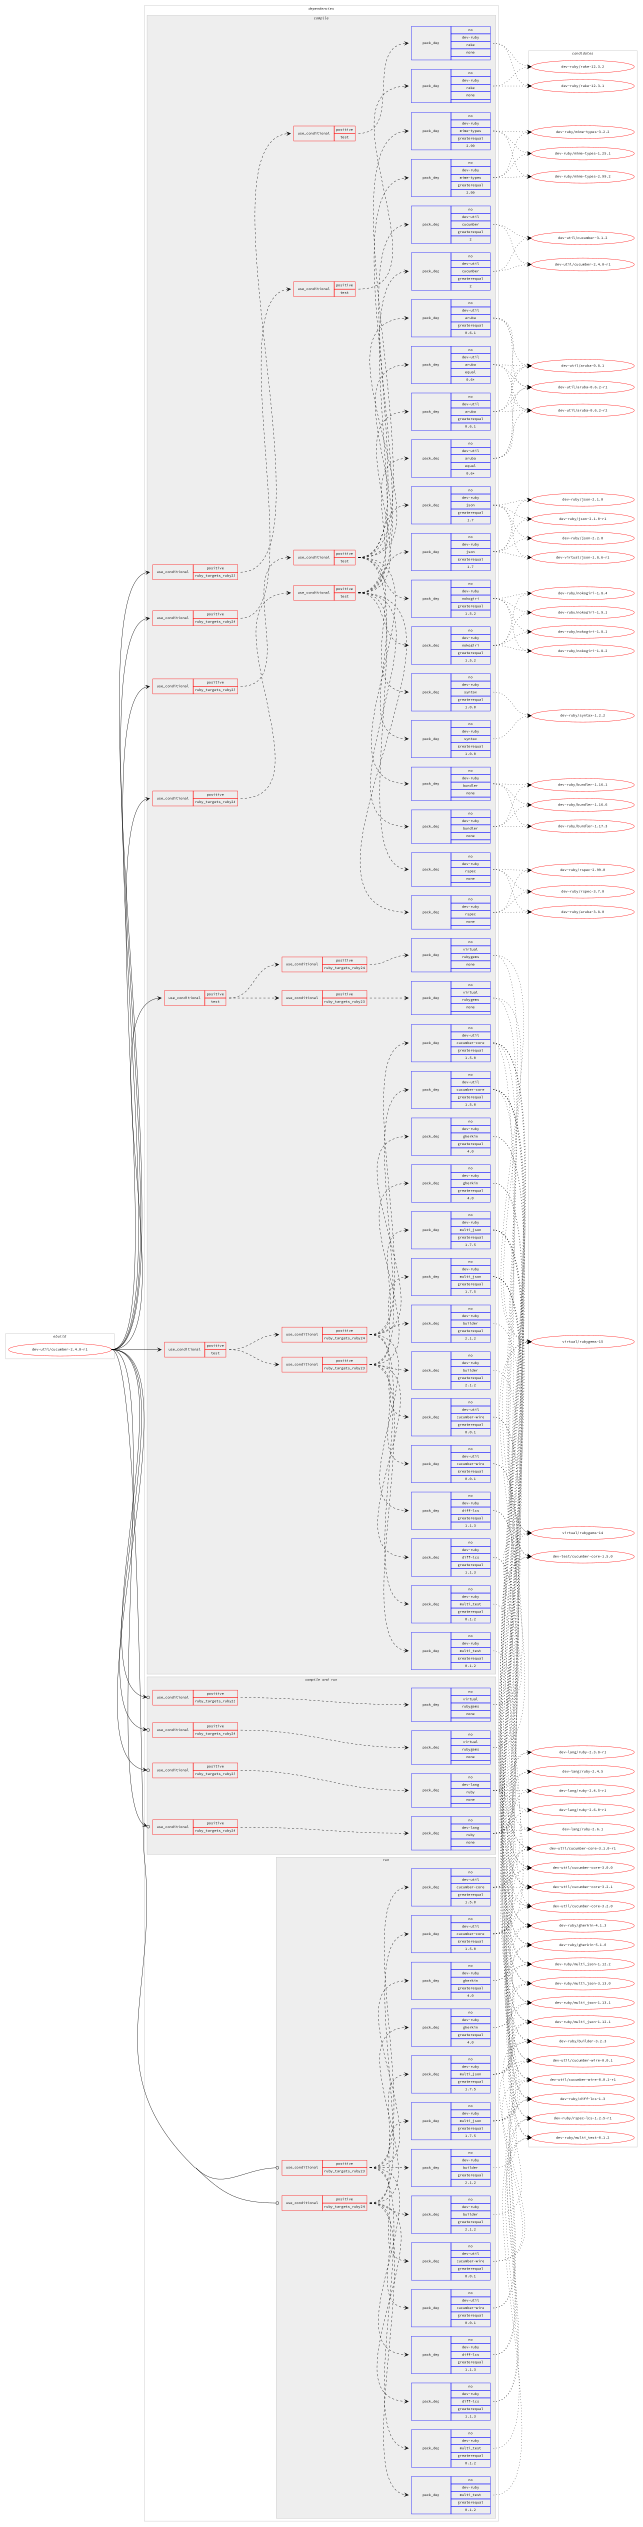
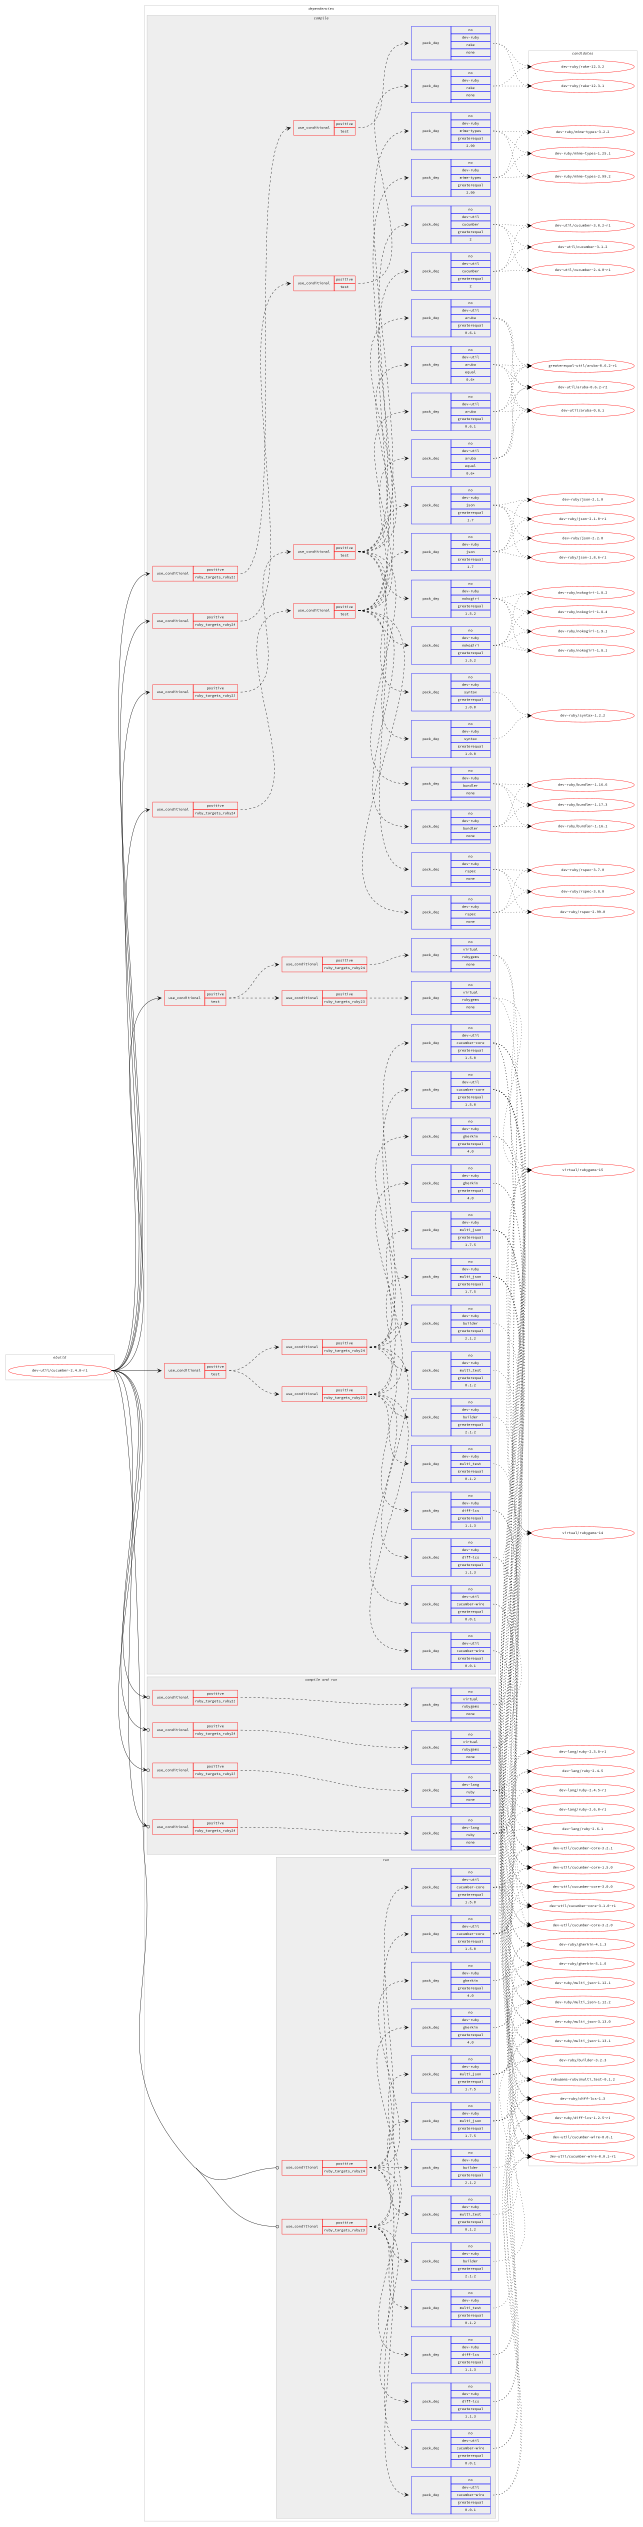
none -> (583, 226)
(583, 387) -> (583, 366)
(583, 558) -> (583, 558)
(583, 912) -> (583, 892)
(583, 1557) -> (583, 1868)
(583, 2118) -> (583, 2118)
(583, 2138) -> (583, 2080)
